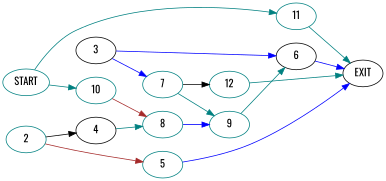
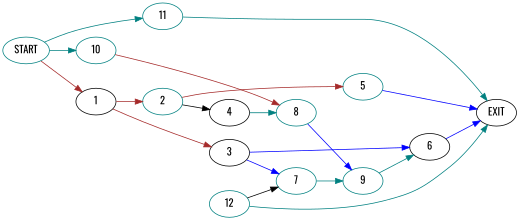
(192, 85) -> (259, 194)
none -> (96, 102)
